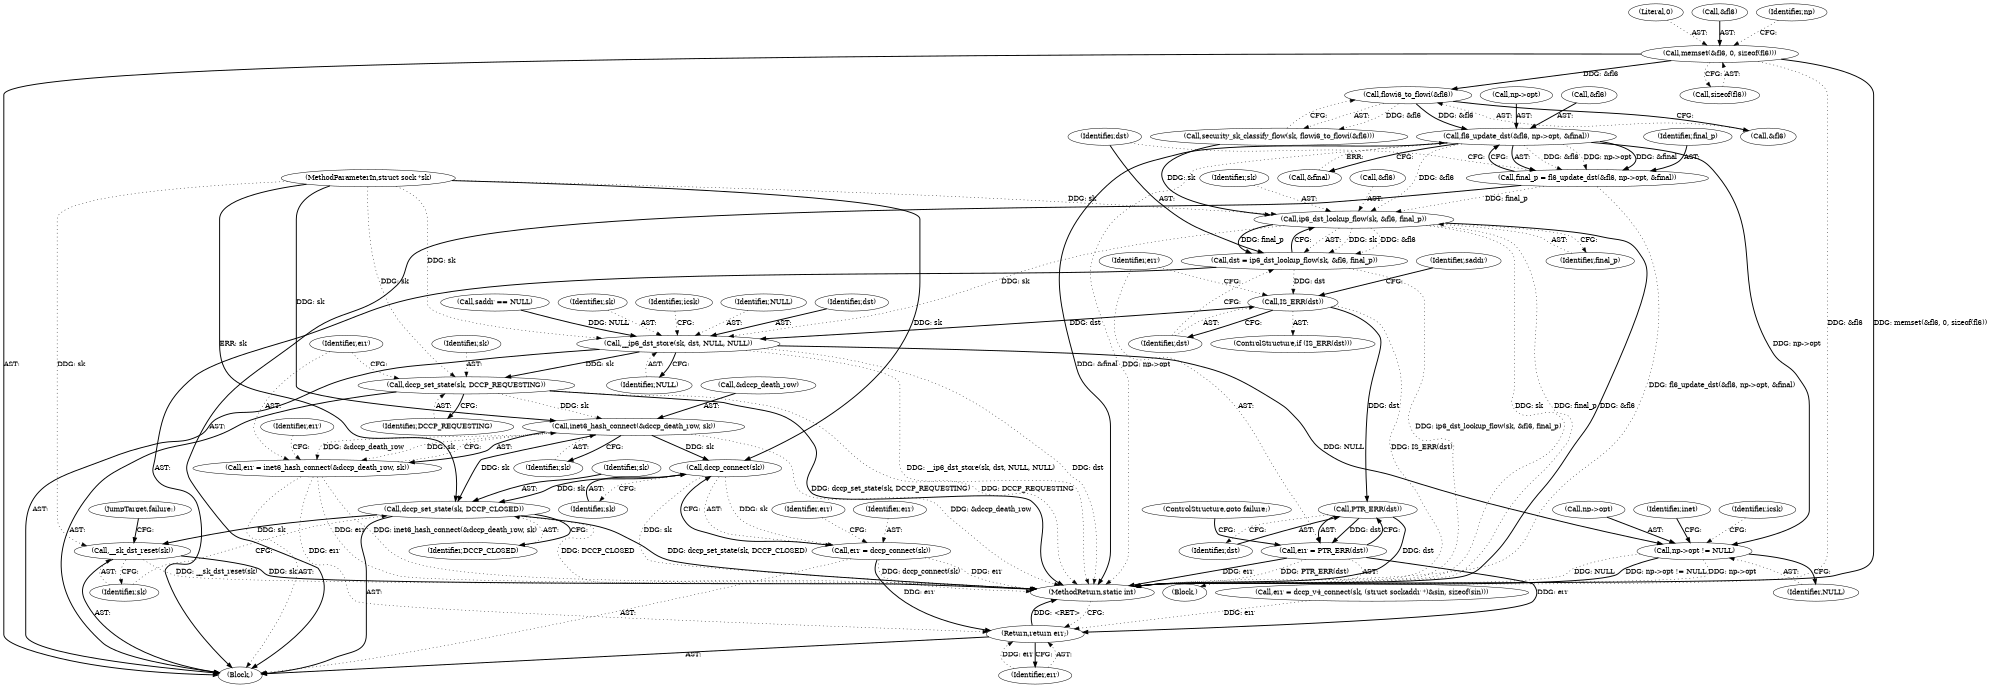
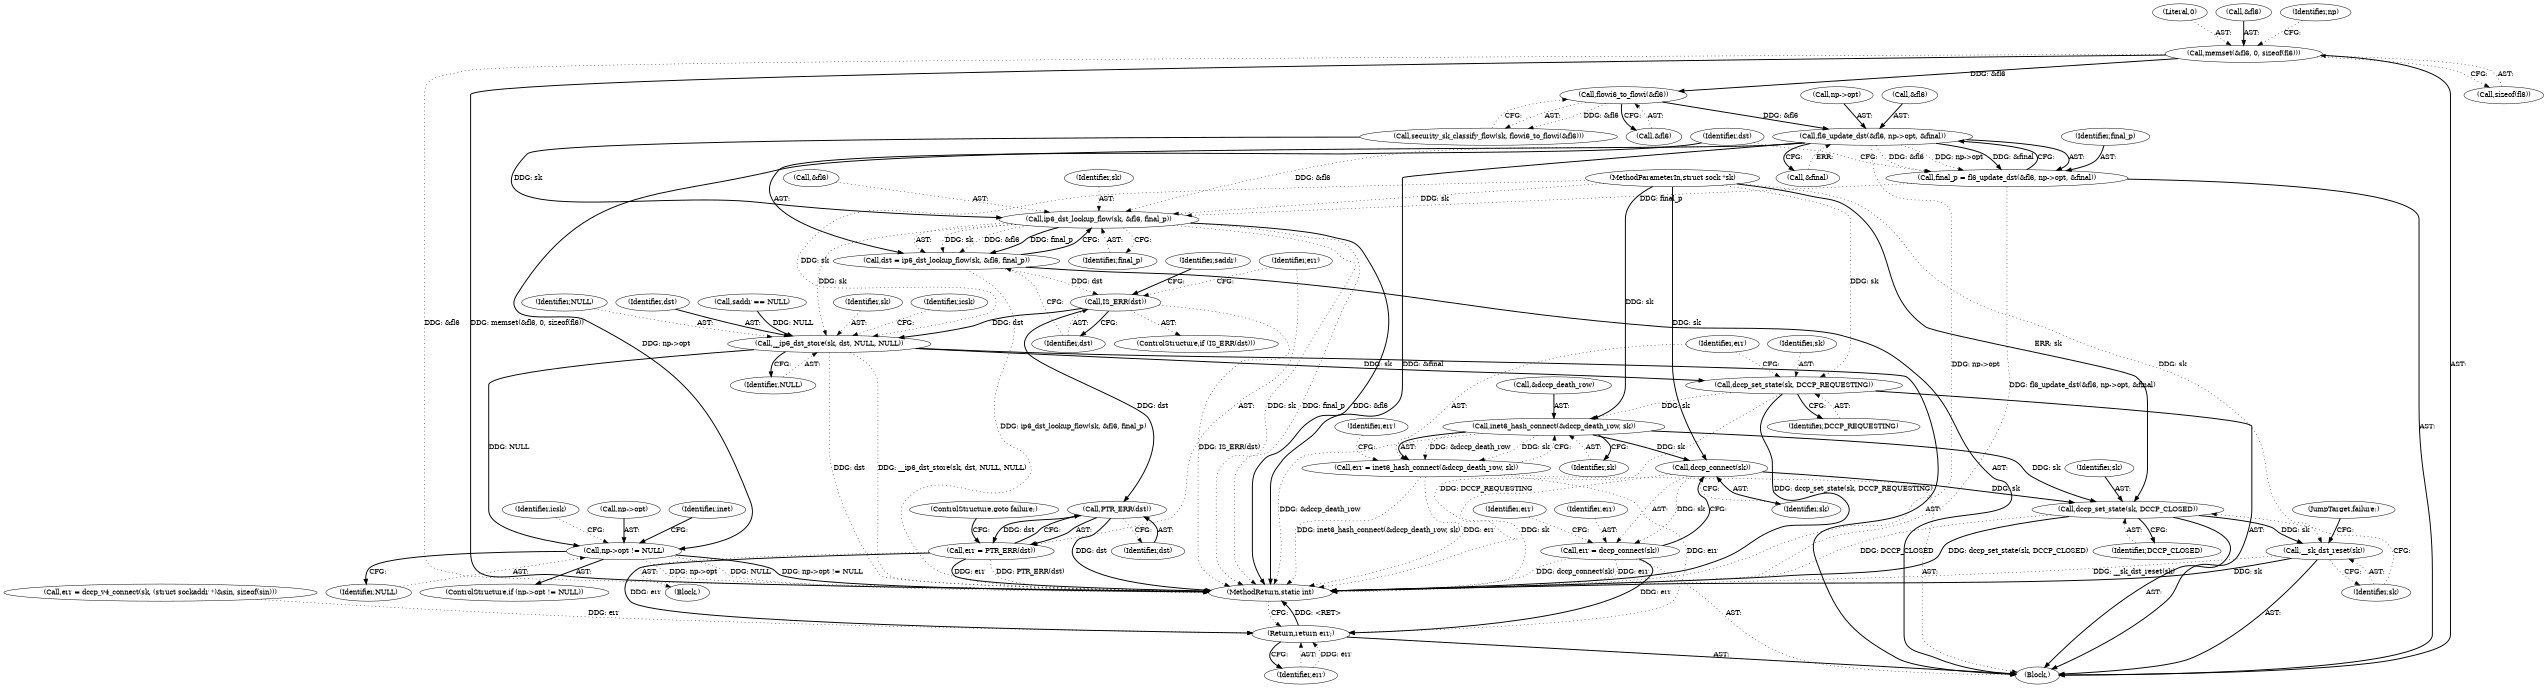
none -> (514, 593)
